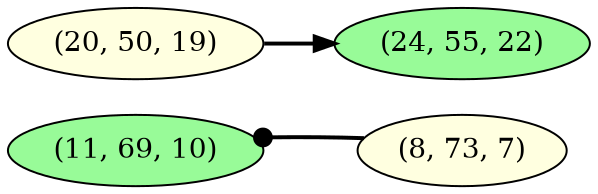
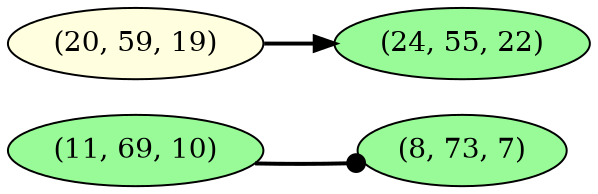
(136, 44) -> (136, 44)
(318, 137) -> (301, 164)
(462, 151) -> (462, 151)
